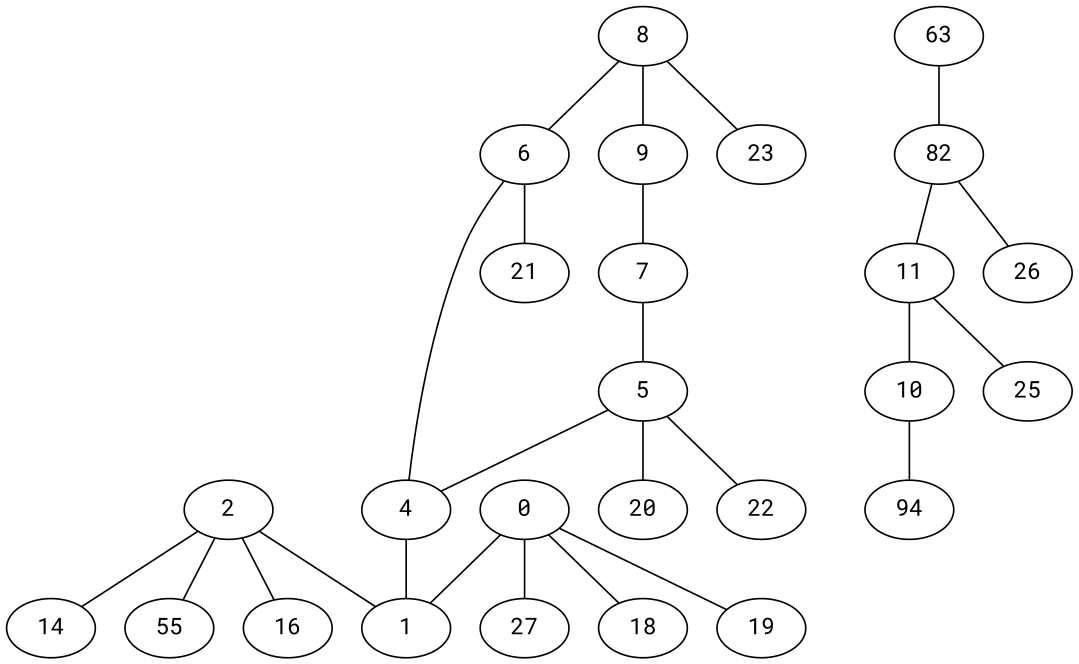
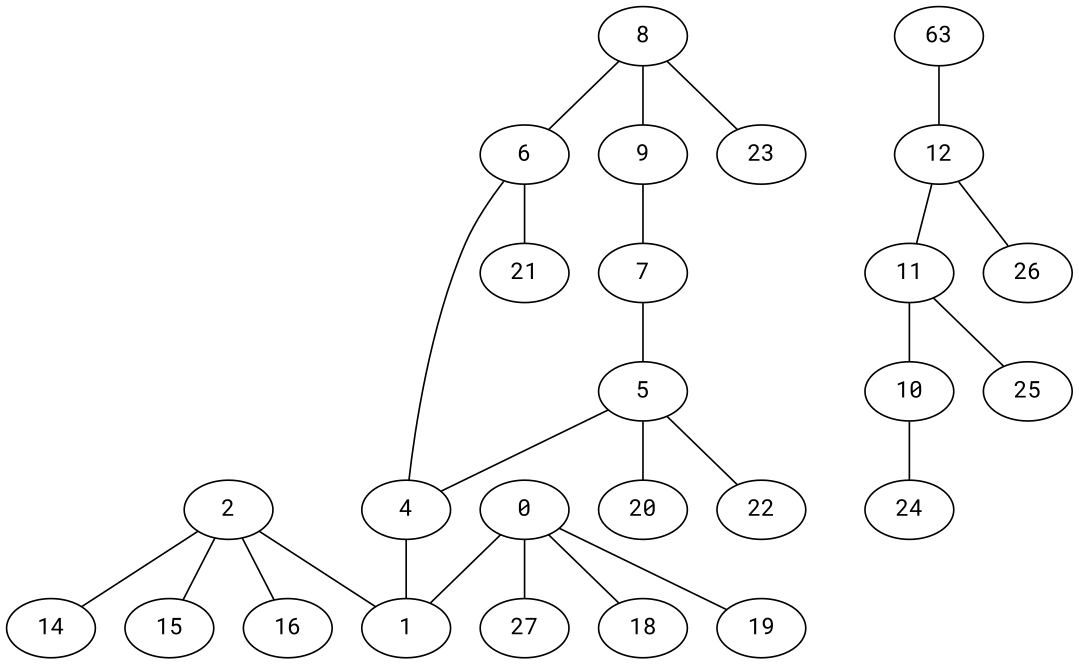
(939, 155) -> (939, 155)
(909, 510) -> (909, 510)
(169, 628) -> (169, 628)
